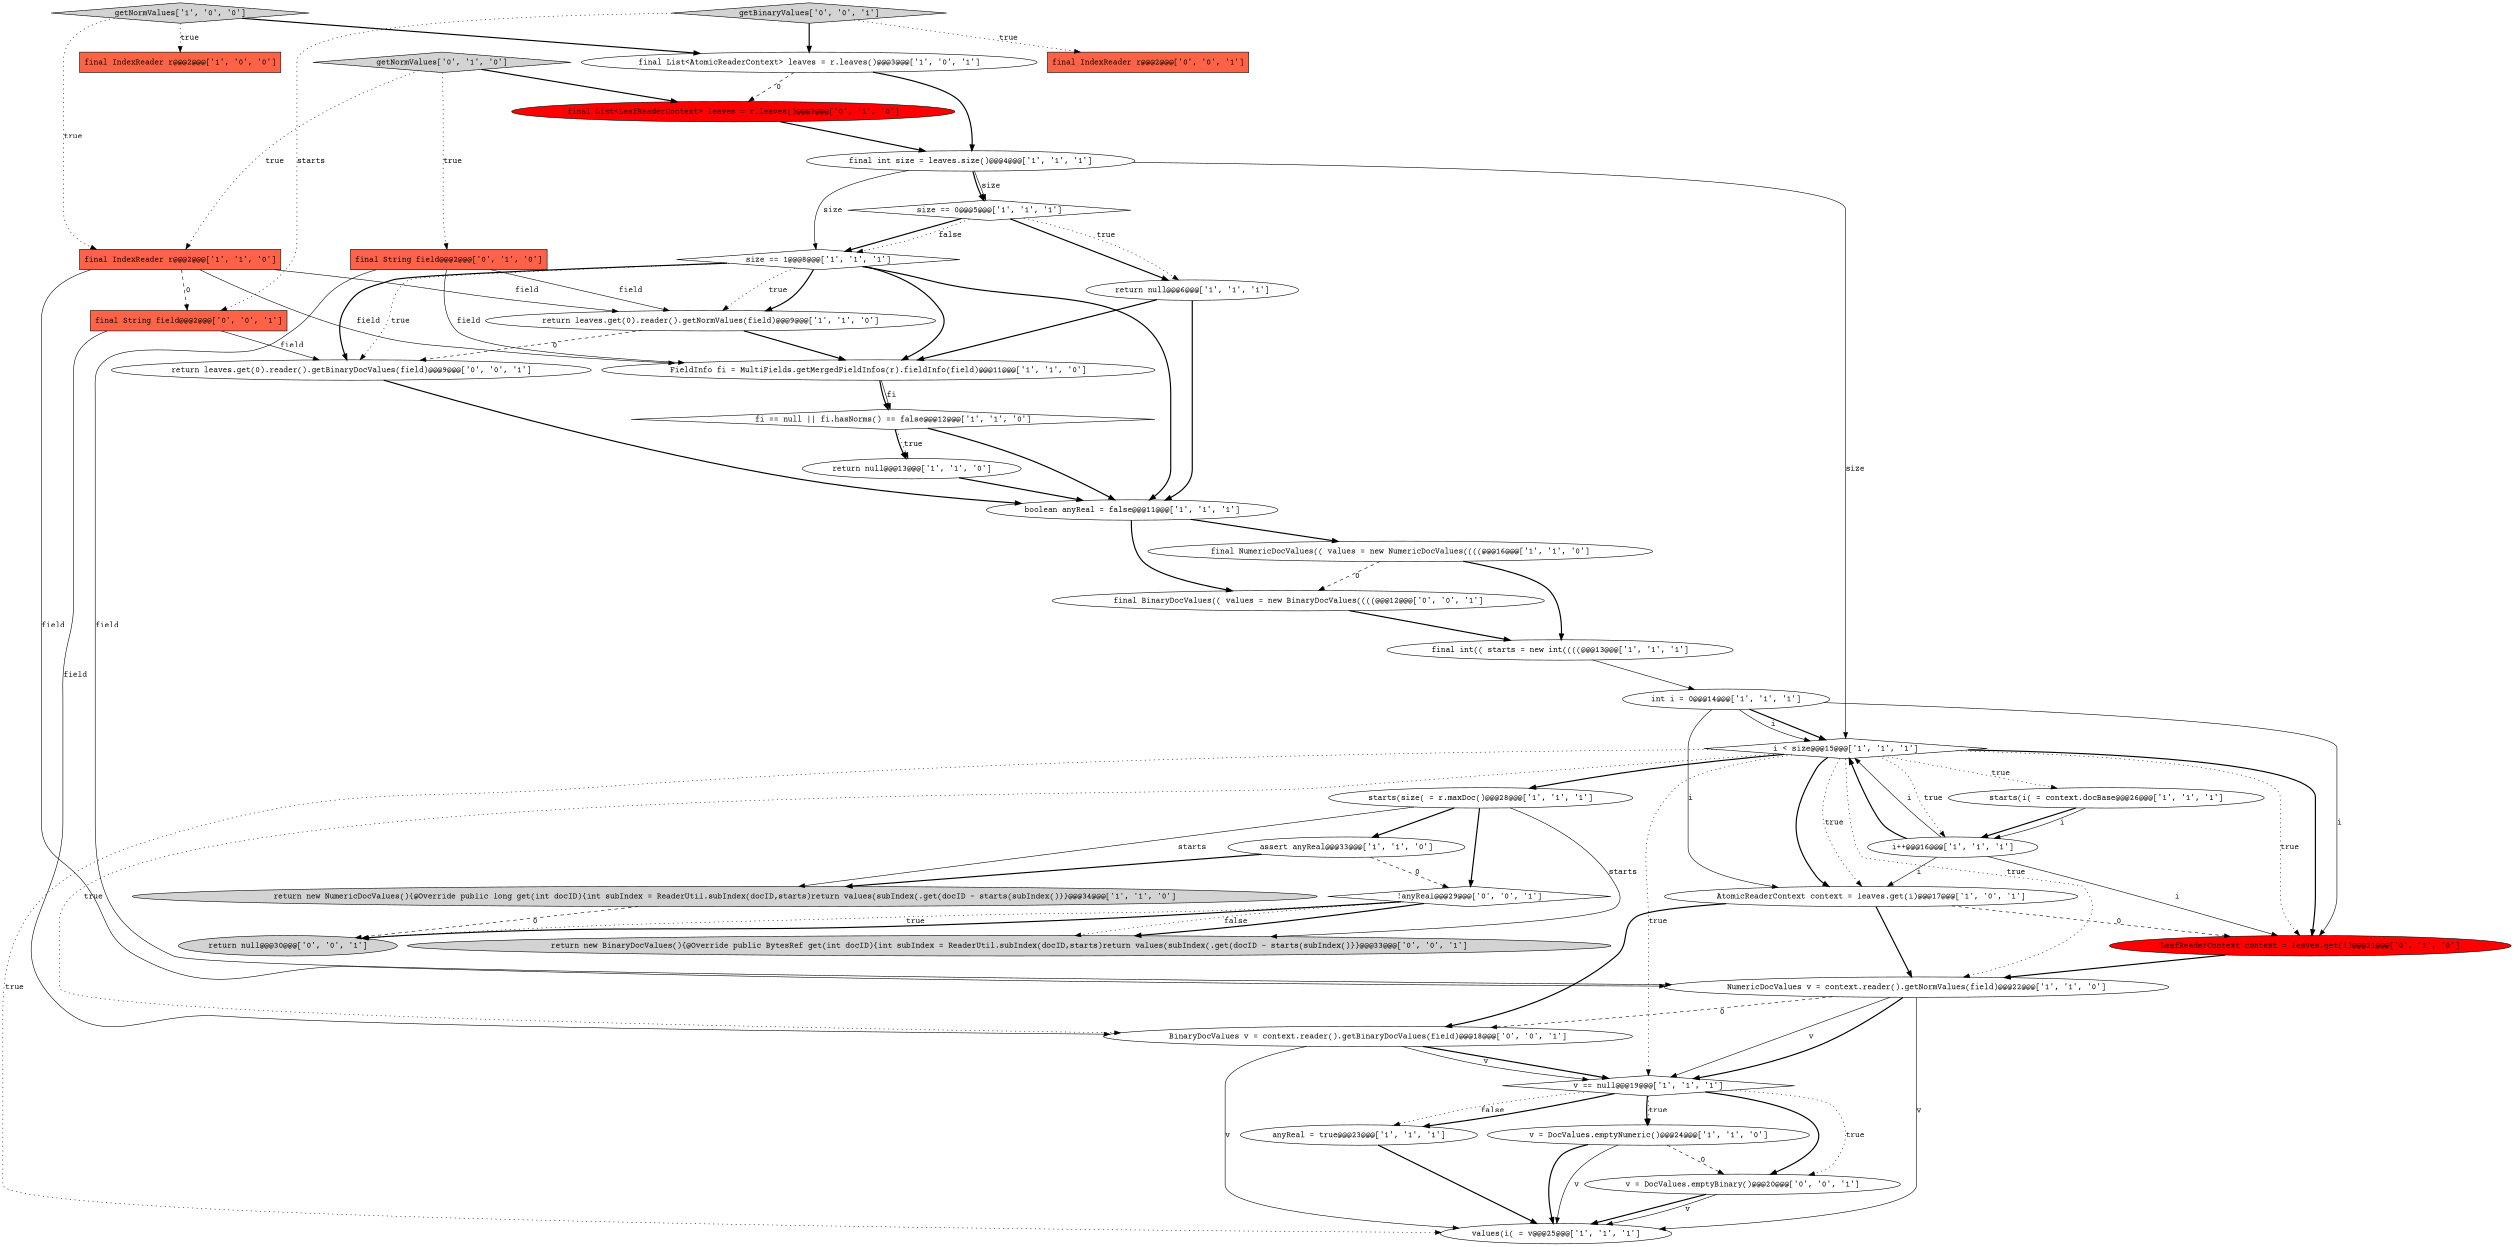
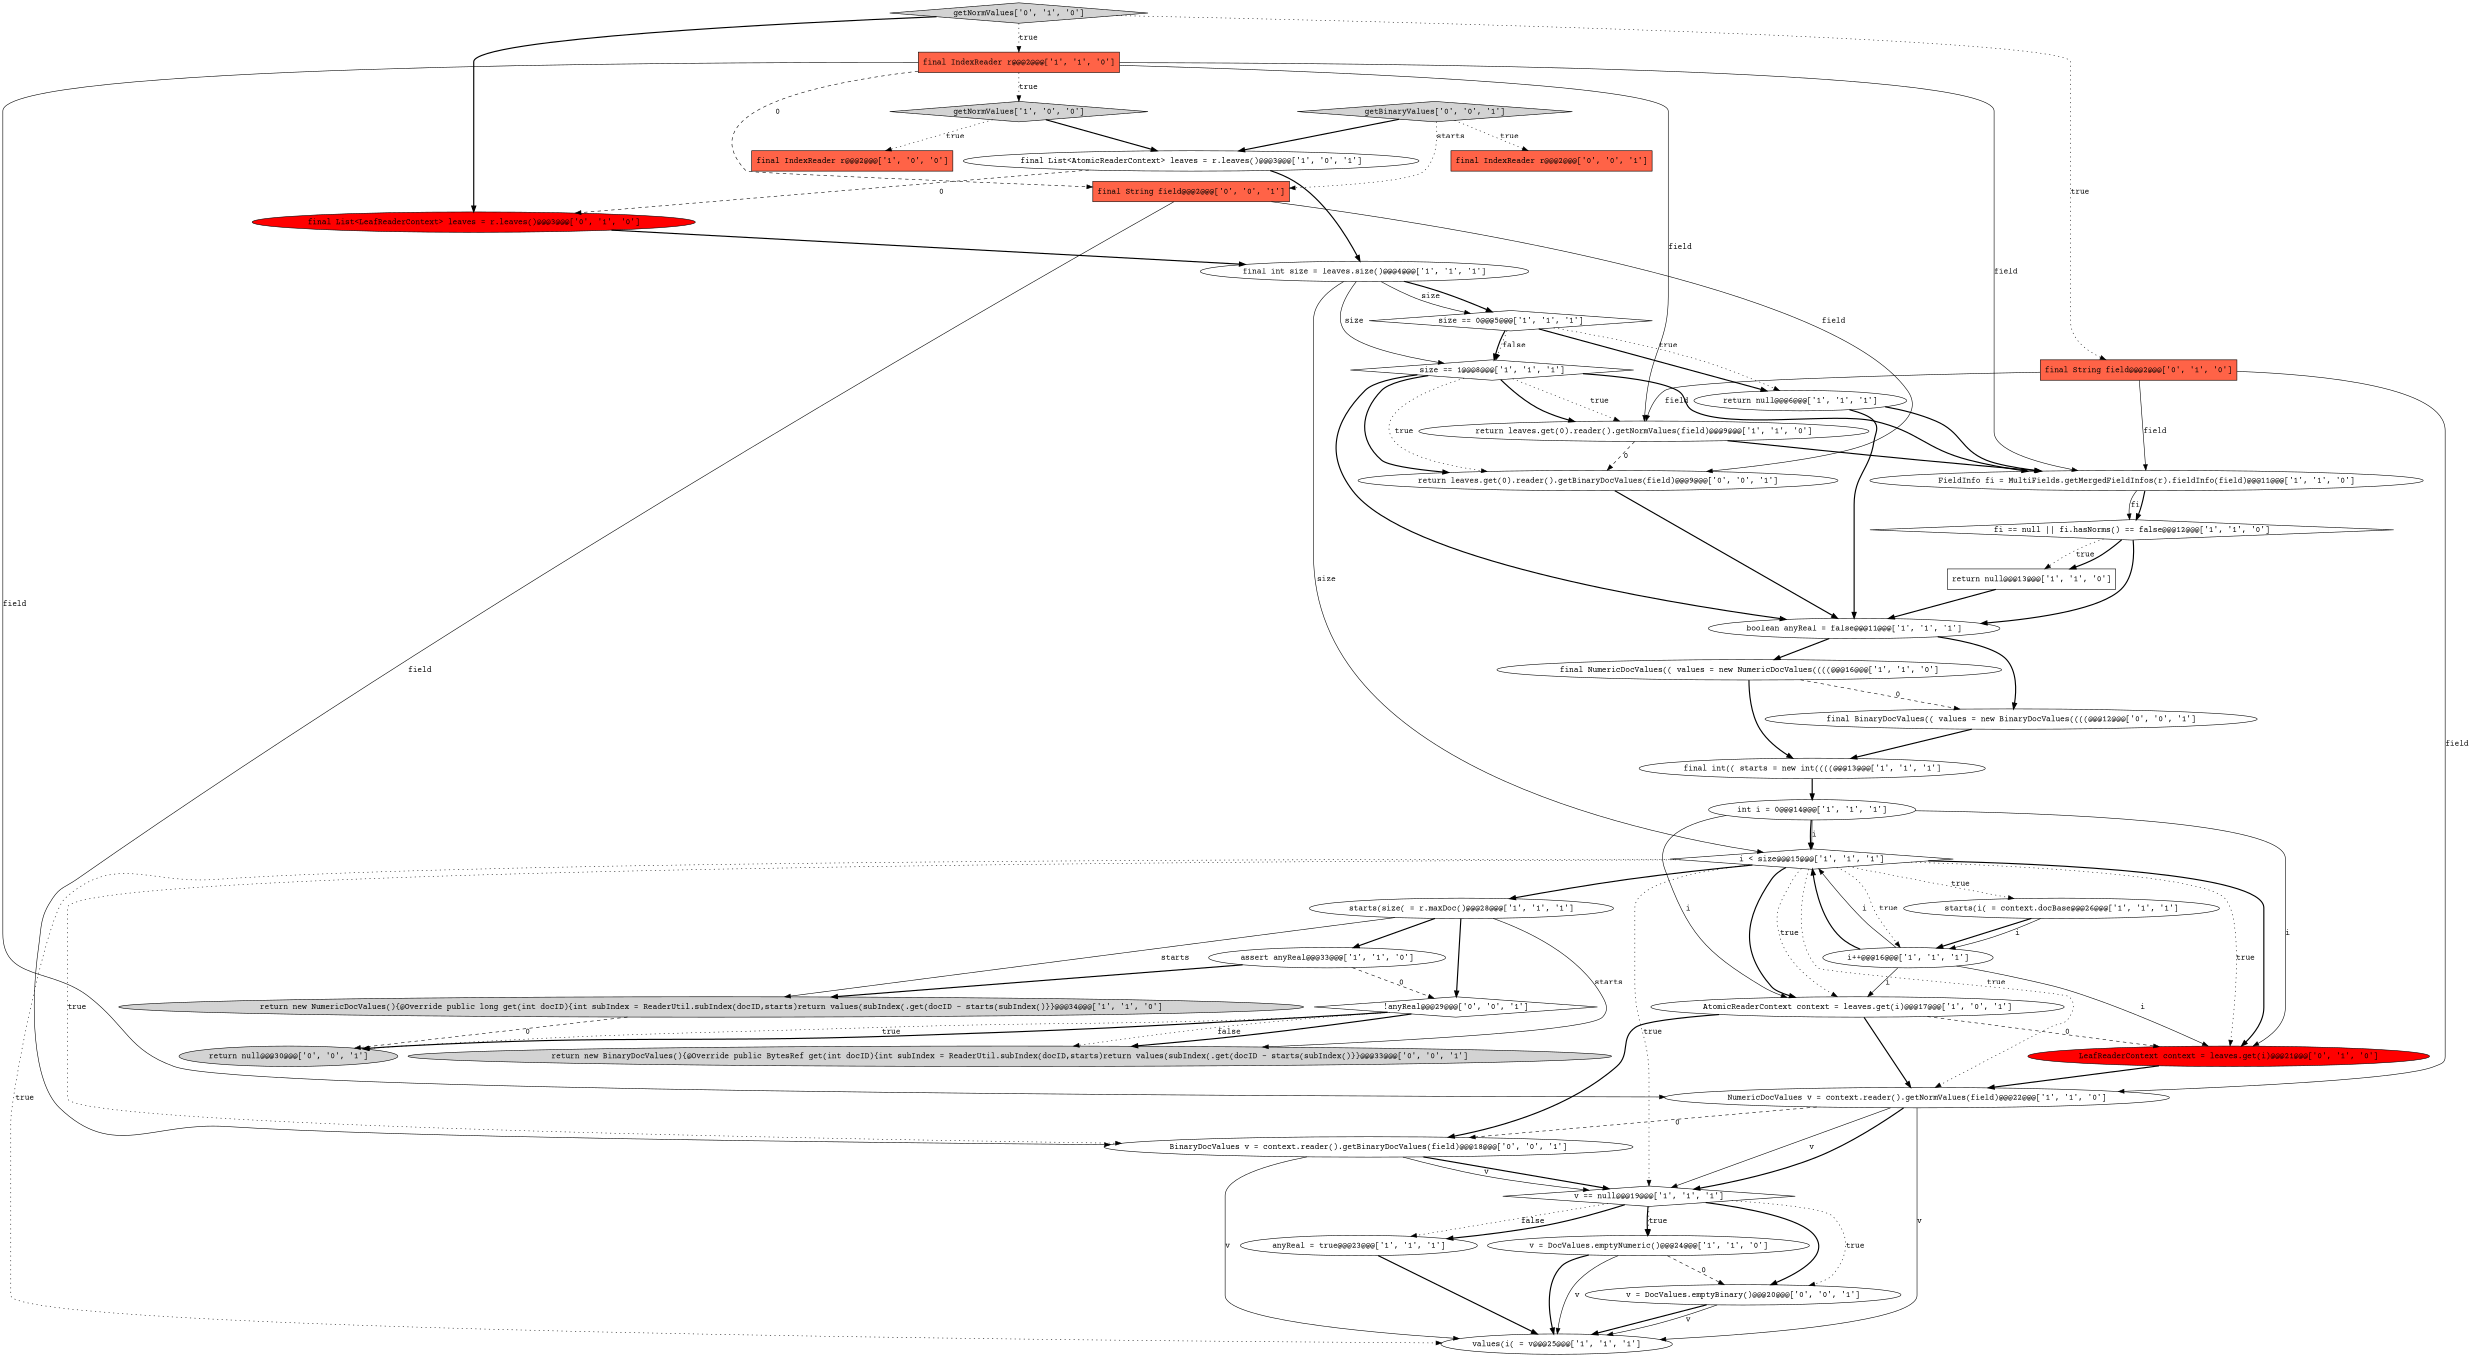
(63, 124) -> (1019, 84)
(912, 469) -> (2032, 579)
(1641, 674) -> (1812, 786)
